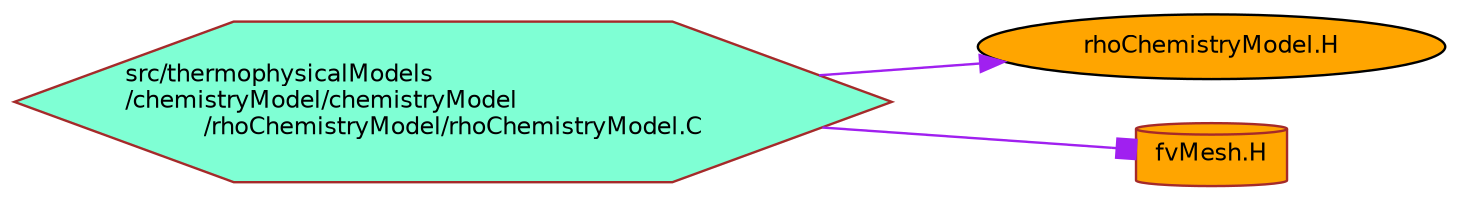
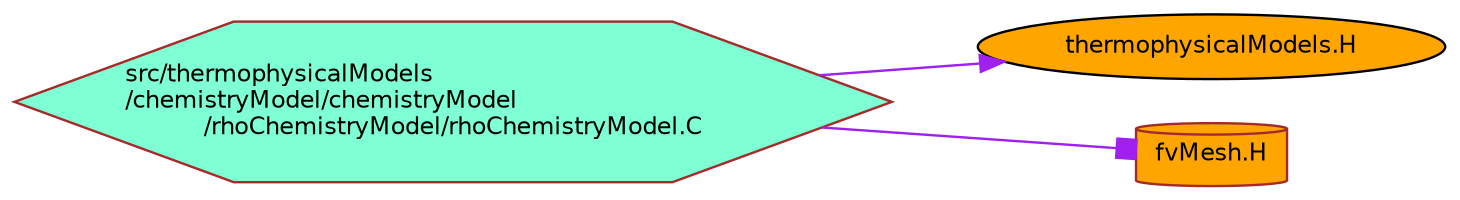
(1212, 47) -> (1212, 47)
